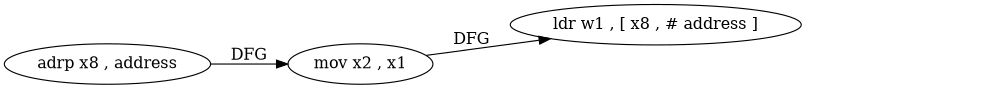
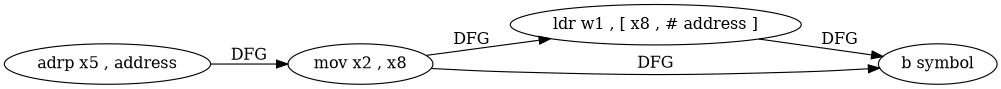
(107, 64) -> (107, 64)
(360, 64) -> (360, 64)
none -> (938, 64)
